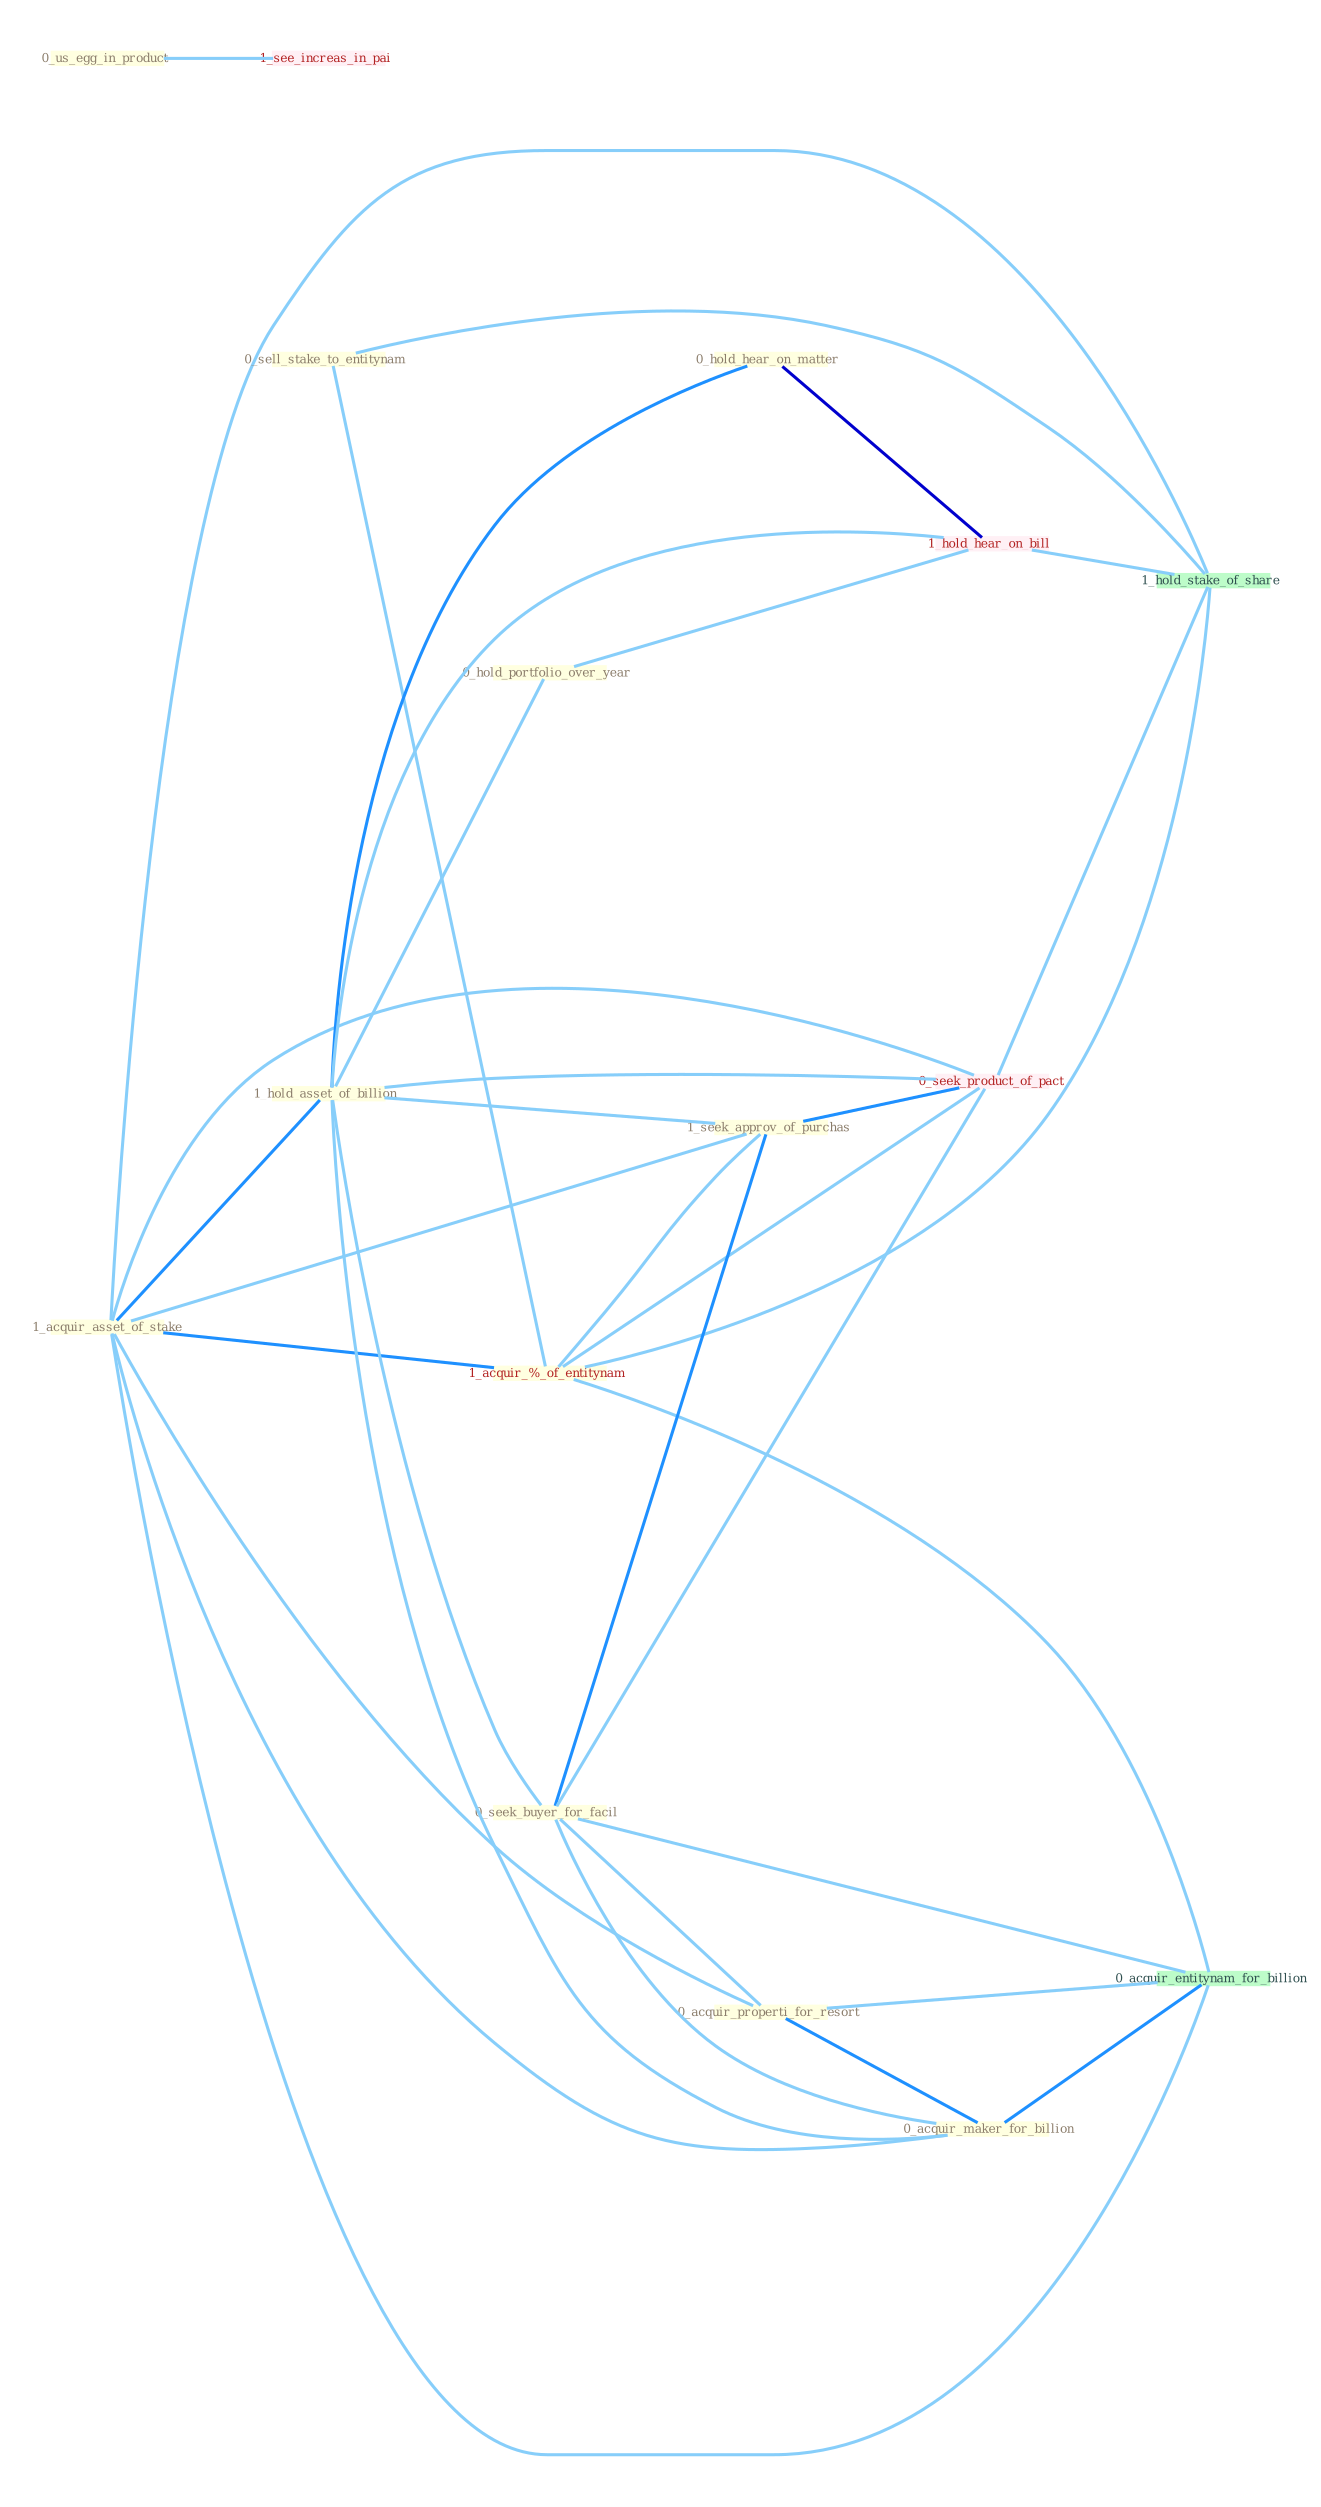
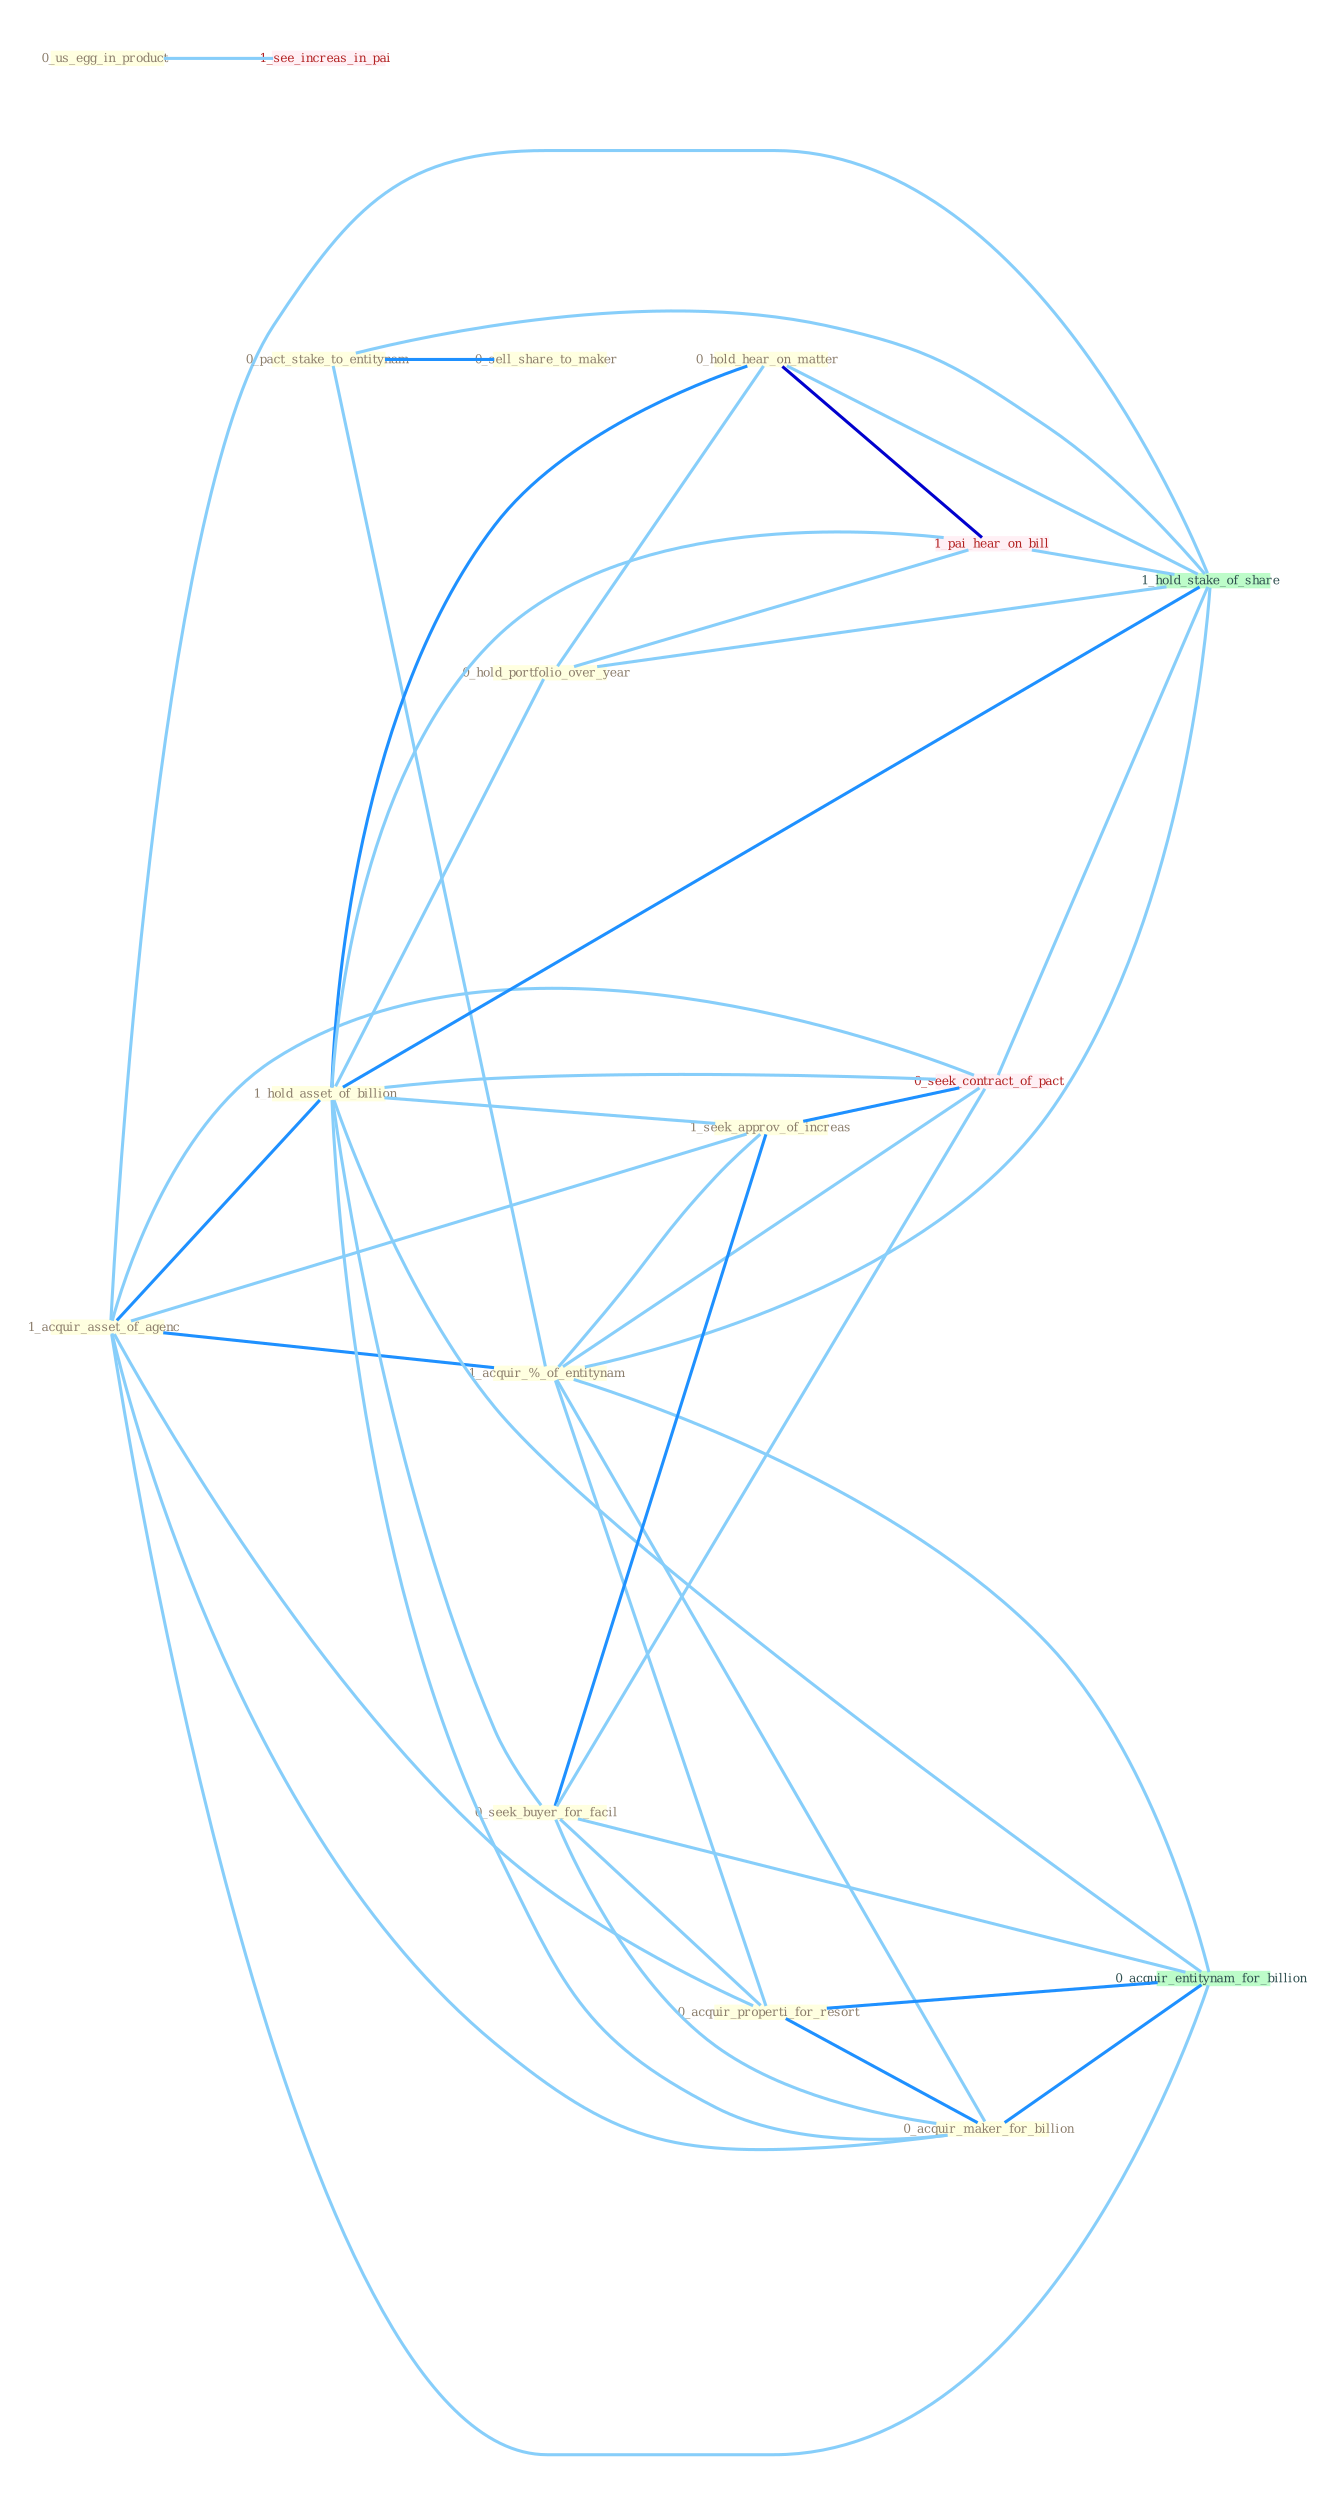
(329, 359) -> (329, 359)
none -> (550, 359)
none -> (992, 470)
none -> (661, 516)
(992, 544) -> (992, 544)
none -> (882, 627)
none -> (771, 837)
(992, 1081) -> (992, 1081)
(771, 1128) -> (771, 1128)
(108, 1327) -> (108, 1327)
(550, 1373) -> (550, 1373)
none -> (725, 1615)
none -> (661, 1693)
none -> (771, 1751)
(992, 1995) -> (992, 1995)
